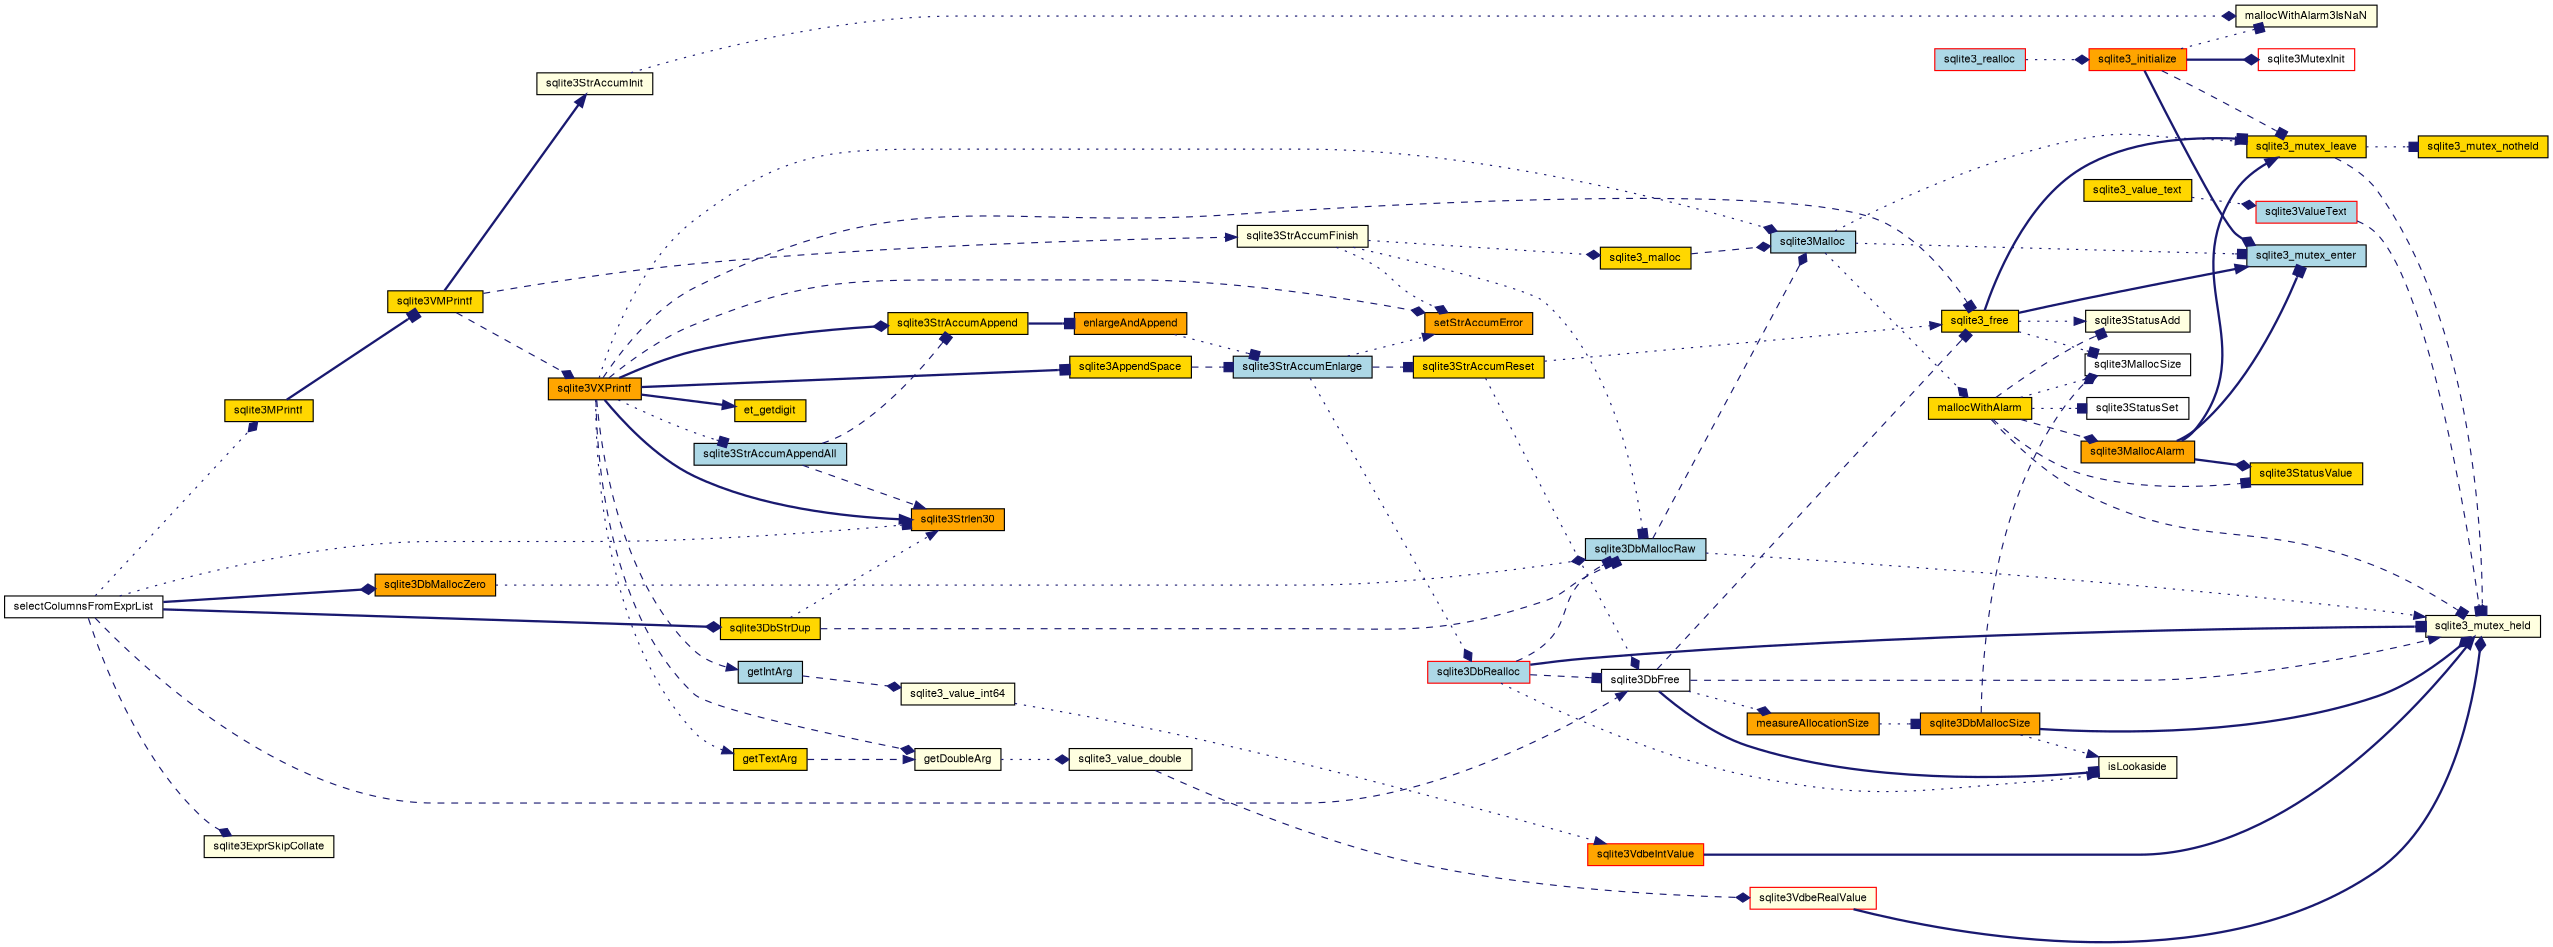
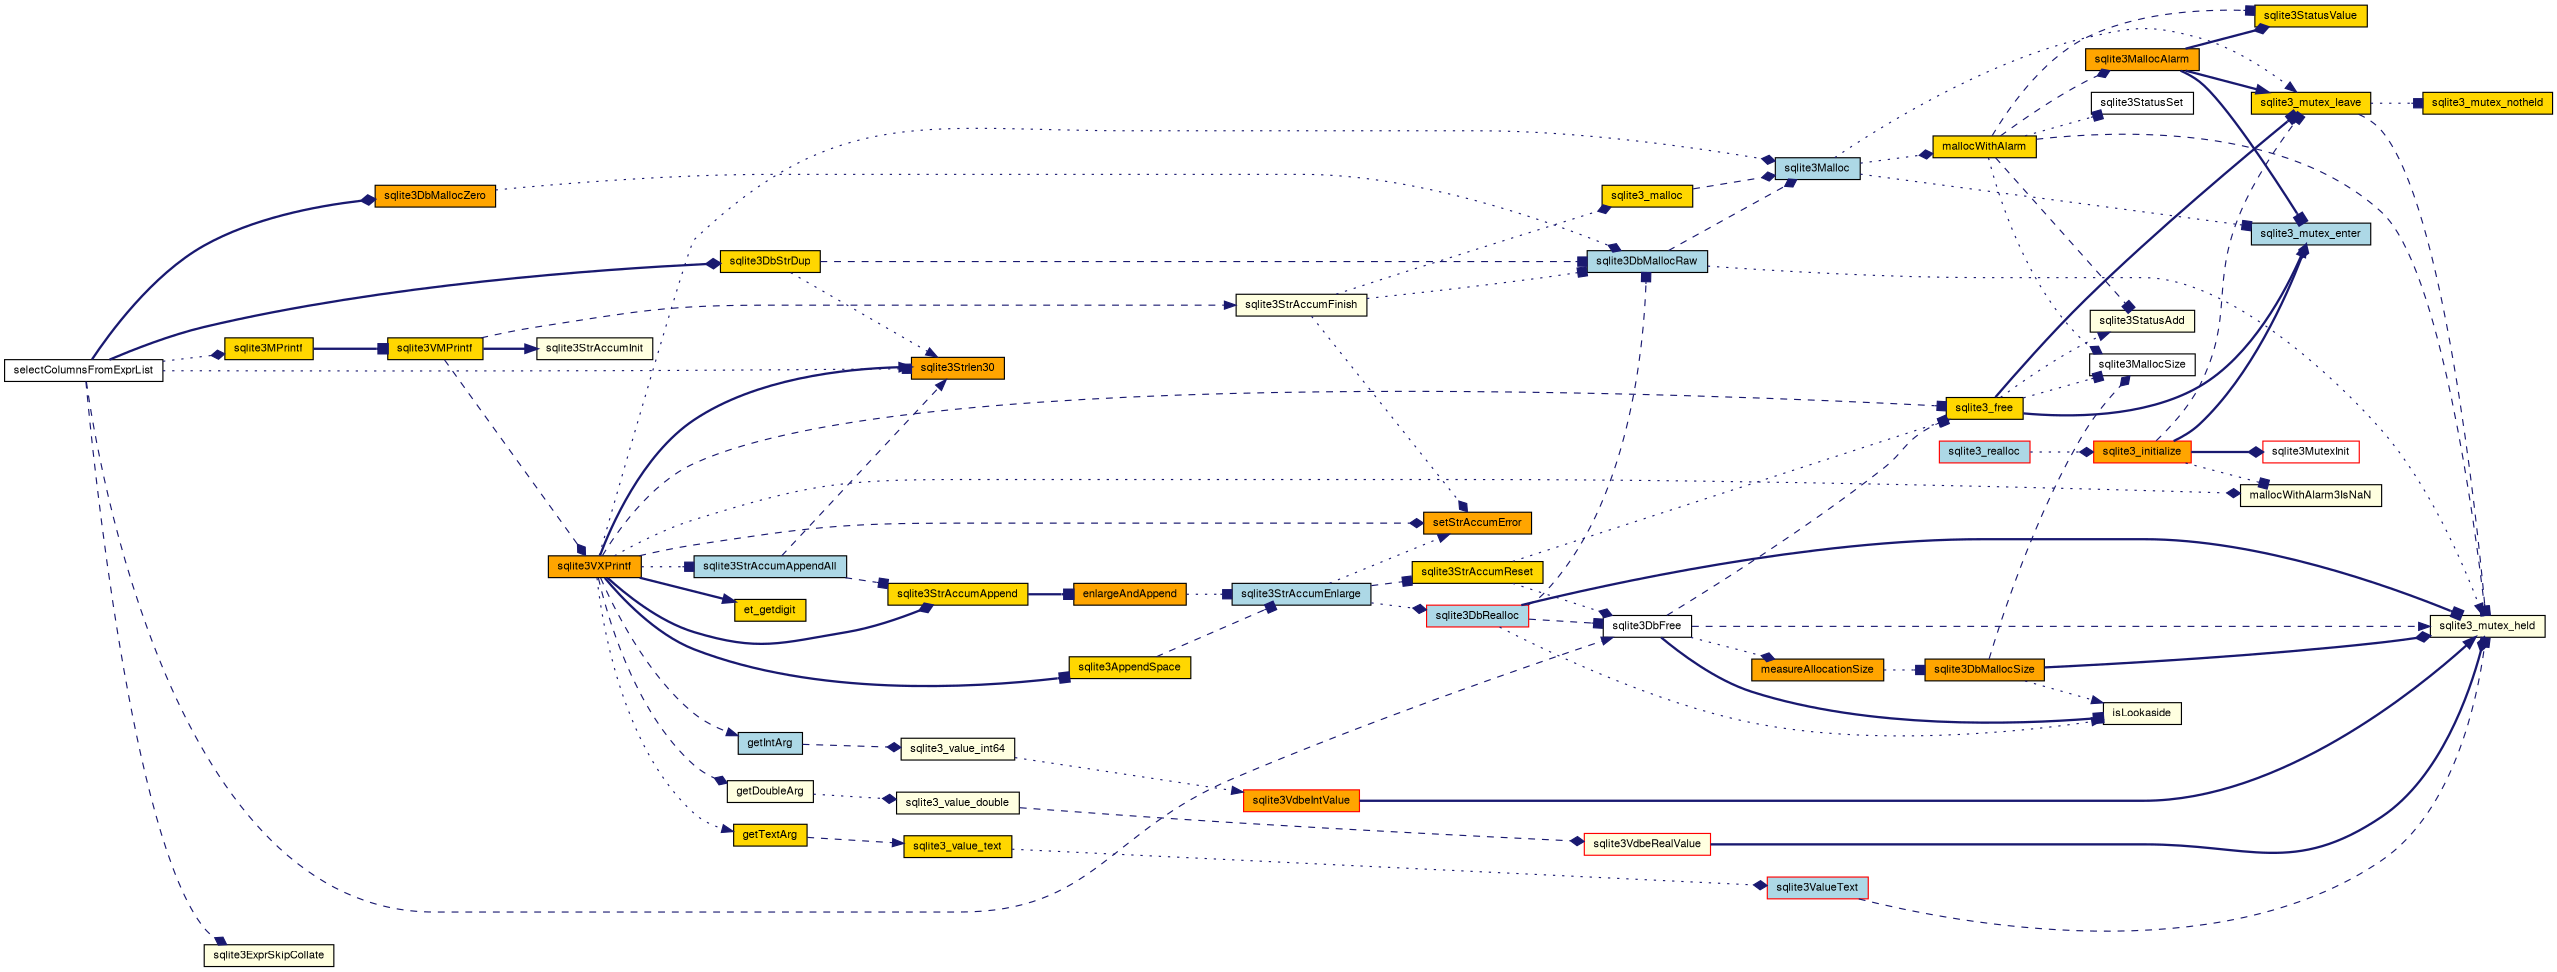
(1423, 16) -> (1414, 480)
(855, 759) -> (850, 840)
